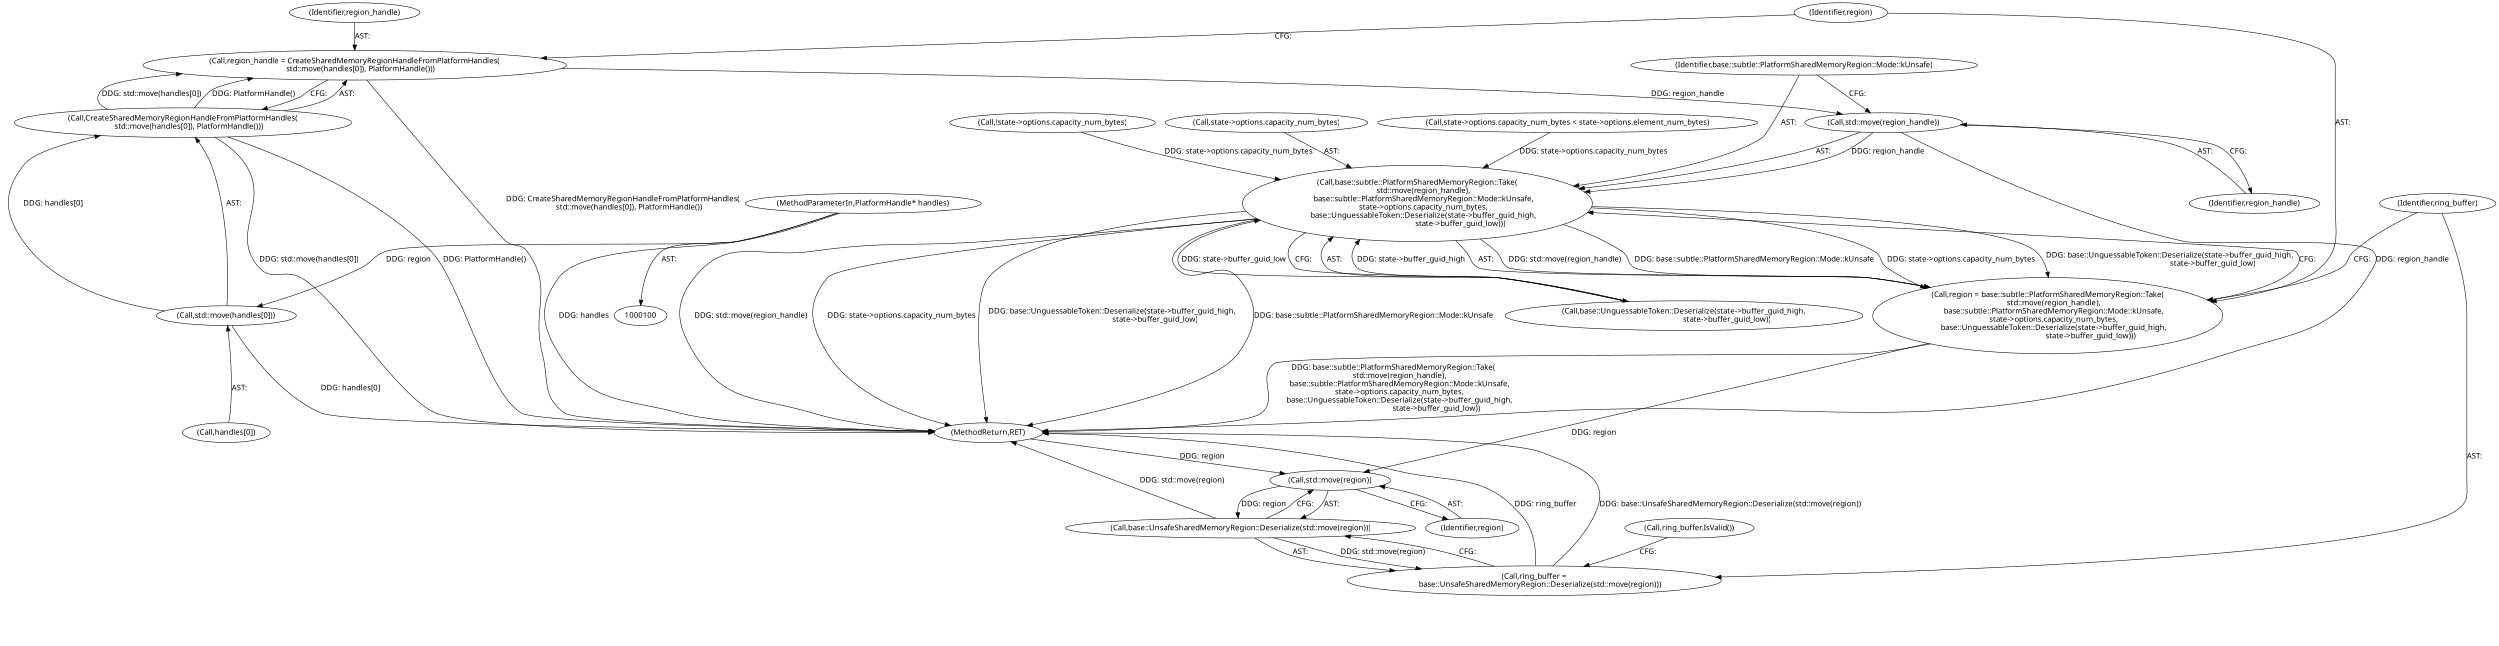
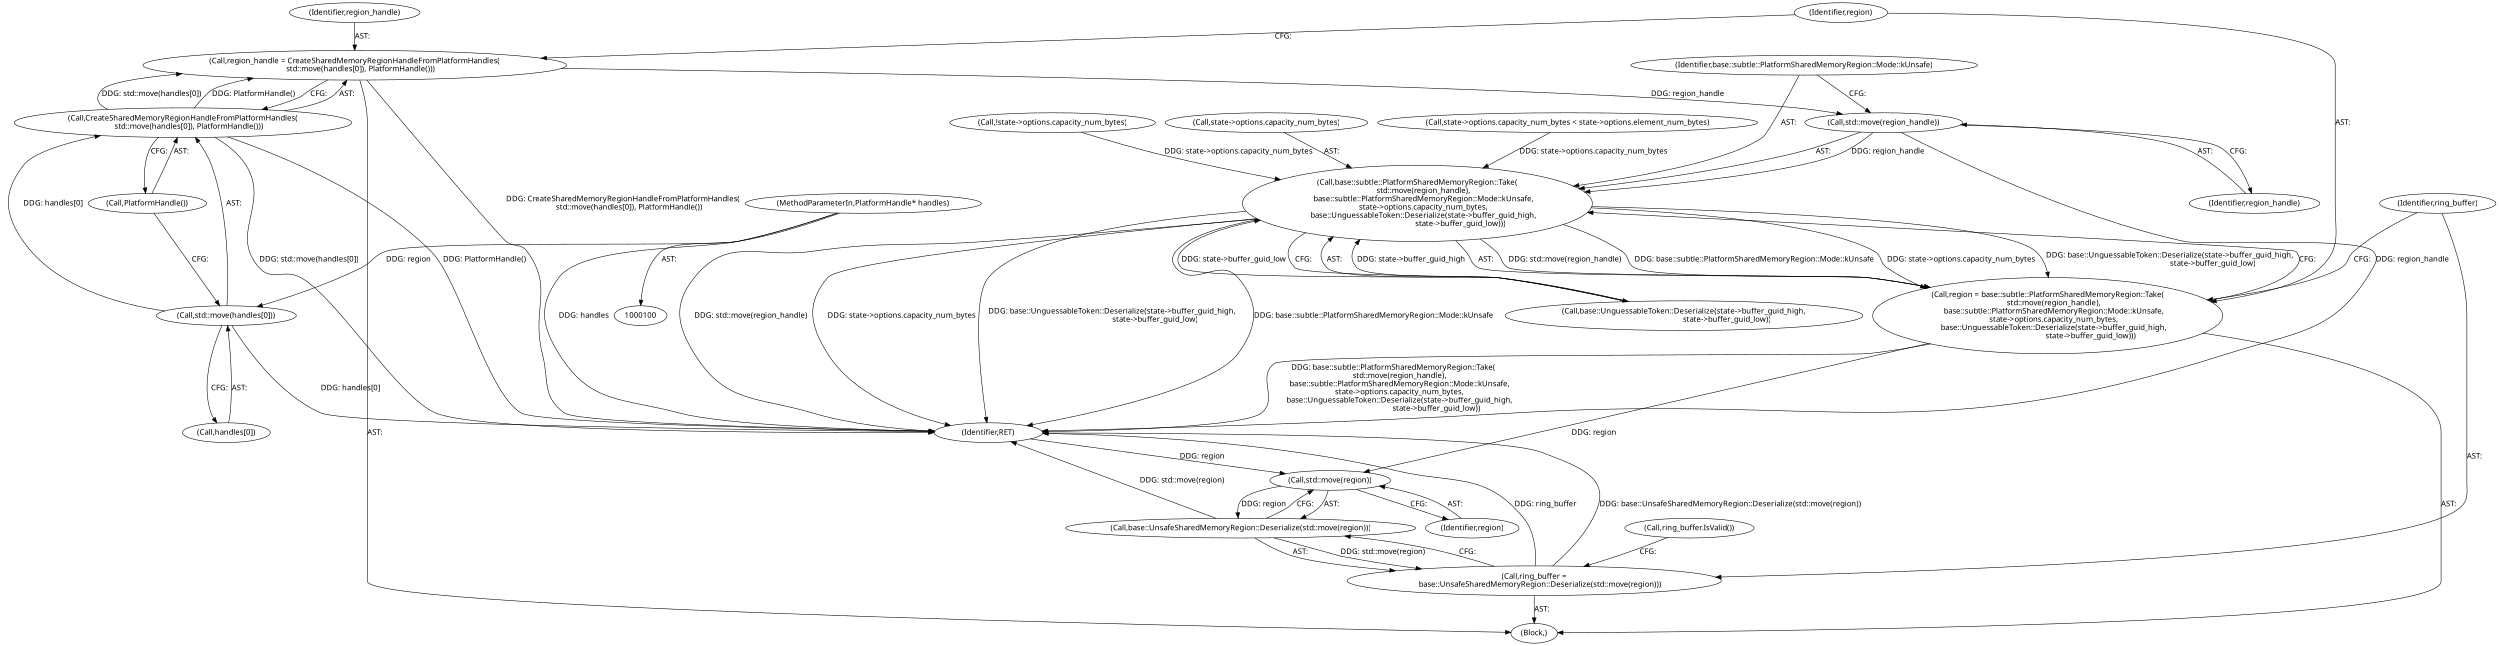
none -> (147, 203)
none -> (208, 371)
(988, 433) -> (988, 433)
none -> (1534, 633)
